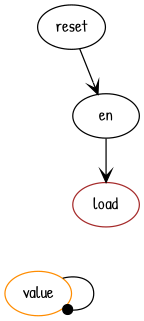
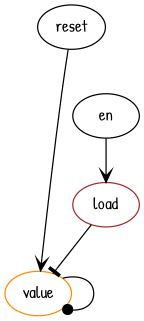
(86, 66) -> (54, 154)
none -> (74, 247)
